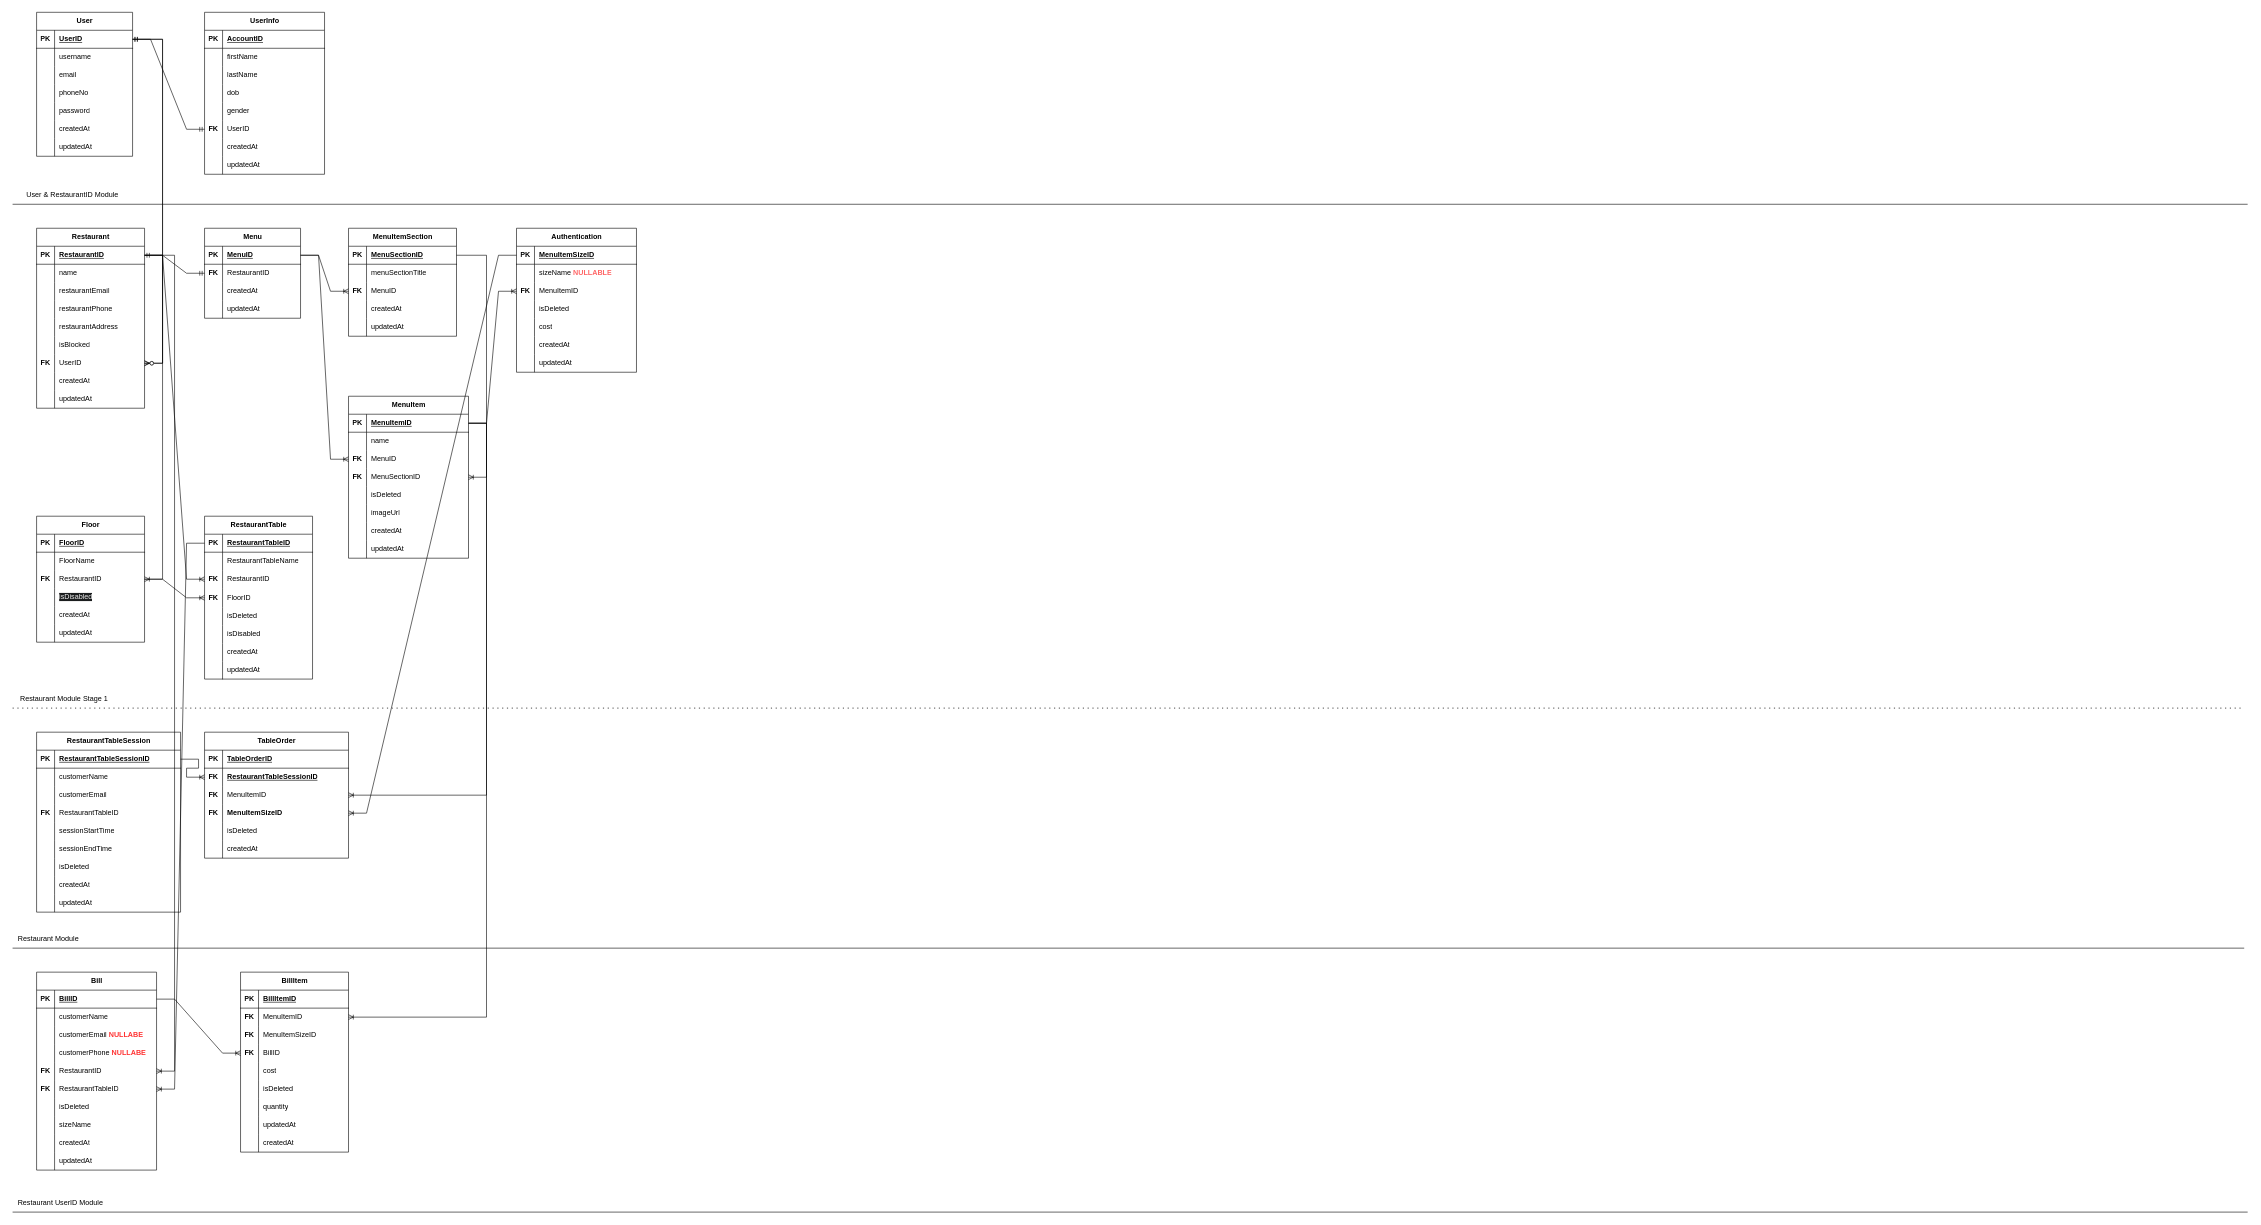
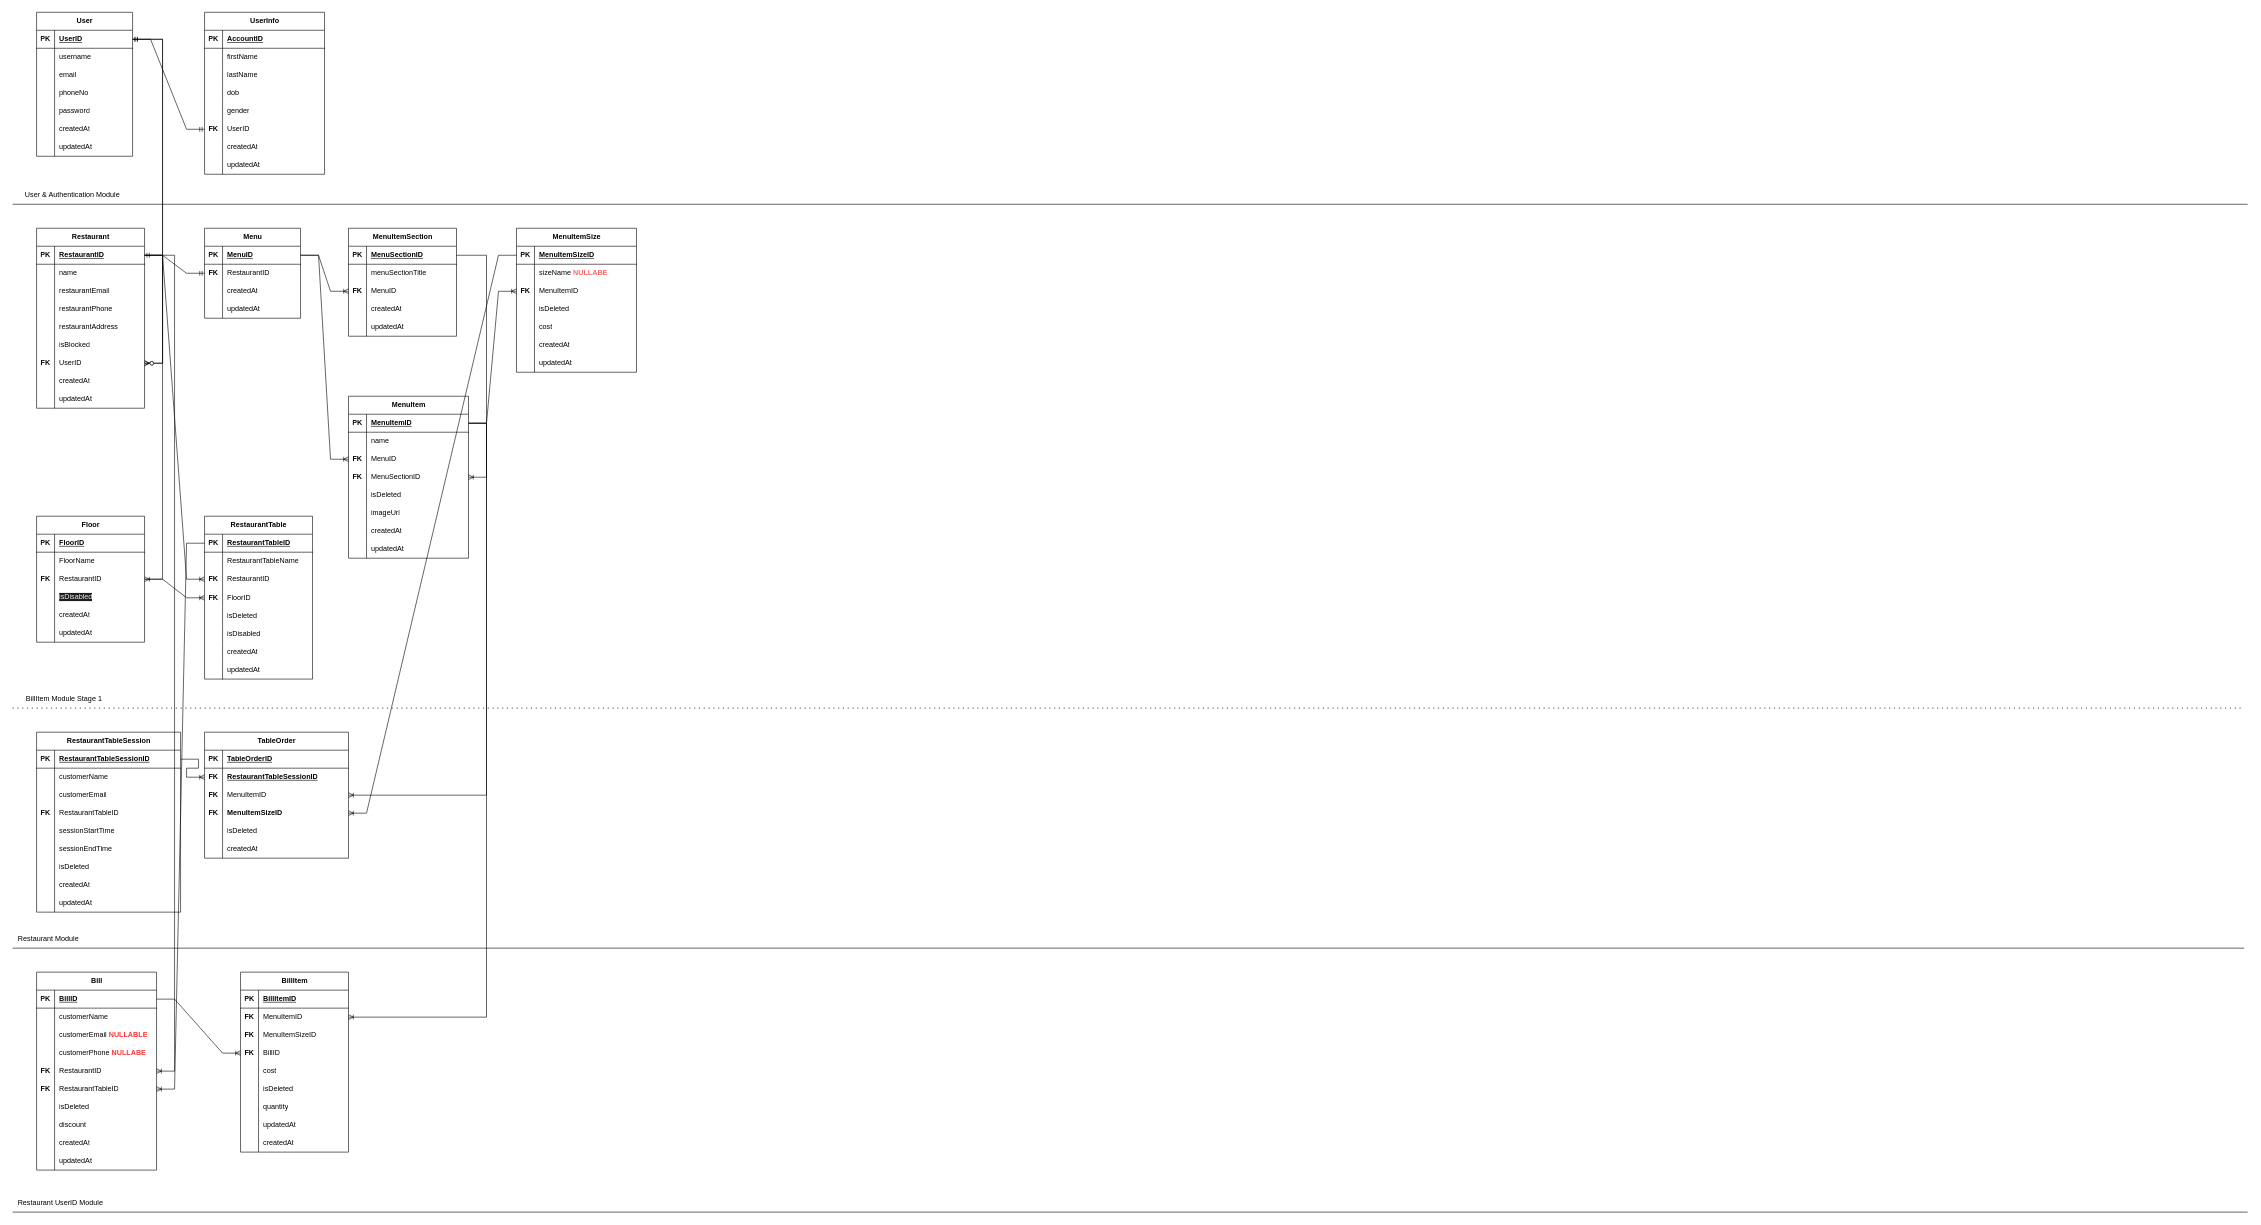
(72, 195) -> (72, 195)
(577, 237) -> (577, 237)
(572, 273) -> (570, 273)
(64, 699) -> (64, 699)
(99, 1035) -> (101, 1035)
(74, 1125) -> (74, 1125)
